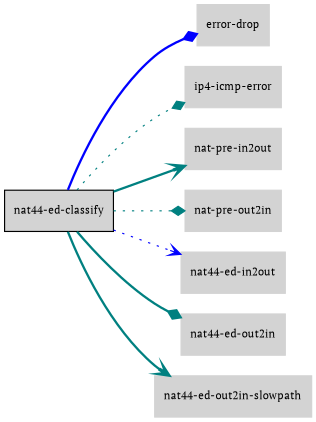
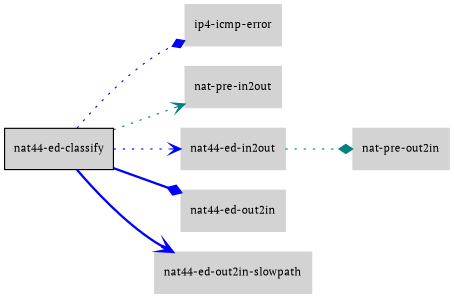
(233, 25) -> none
(121, 145) -> (121, 83)
(144, 181) -> (144, 119)
(142, 211) -> (312, 149)
(119, 276) -> (141, 178)
(105, 306) -> (117, 211)
